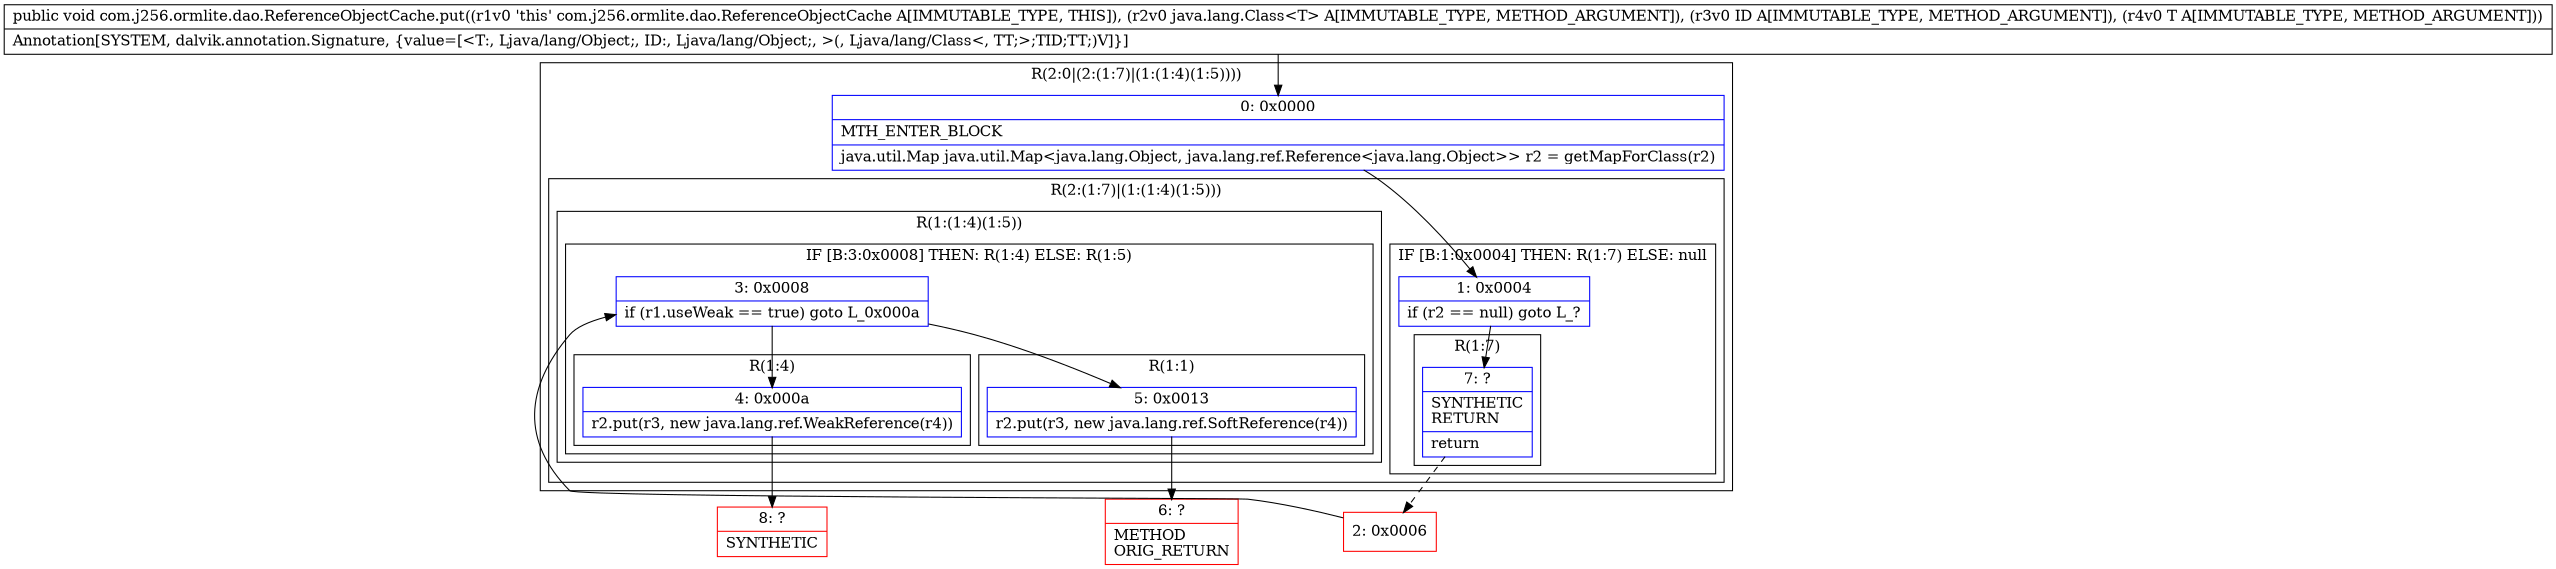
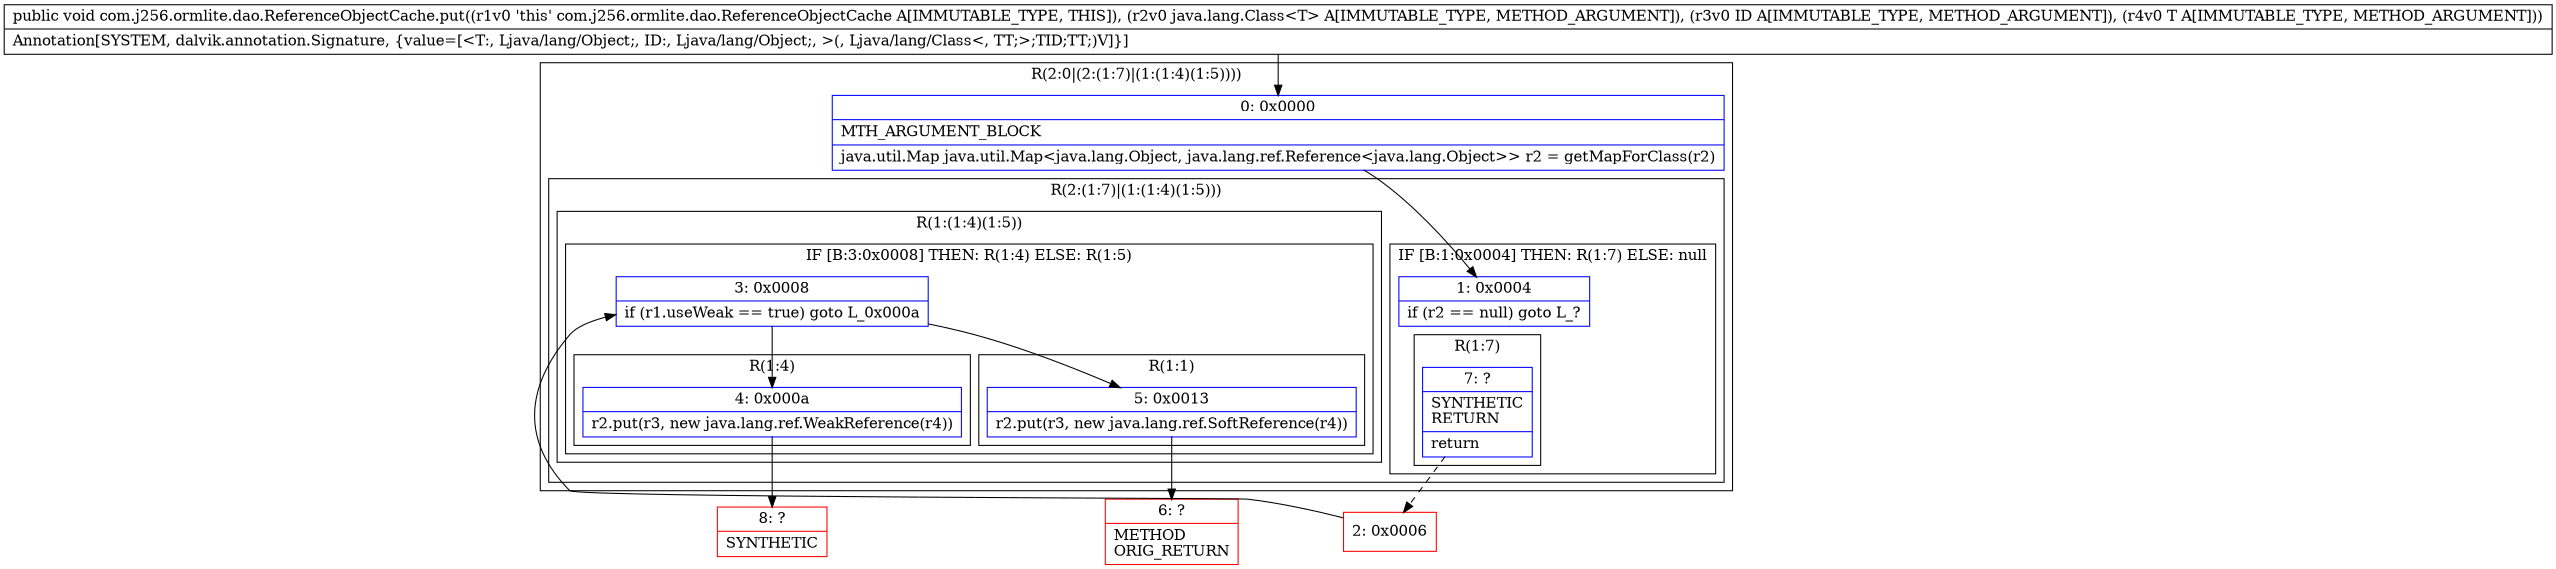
(922, 132) -> (941, 132)
(1488, 342) -> none
